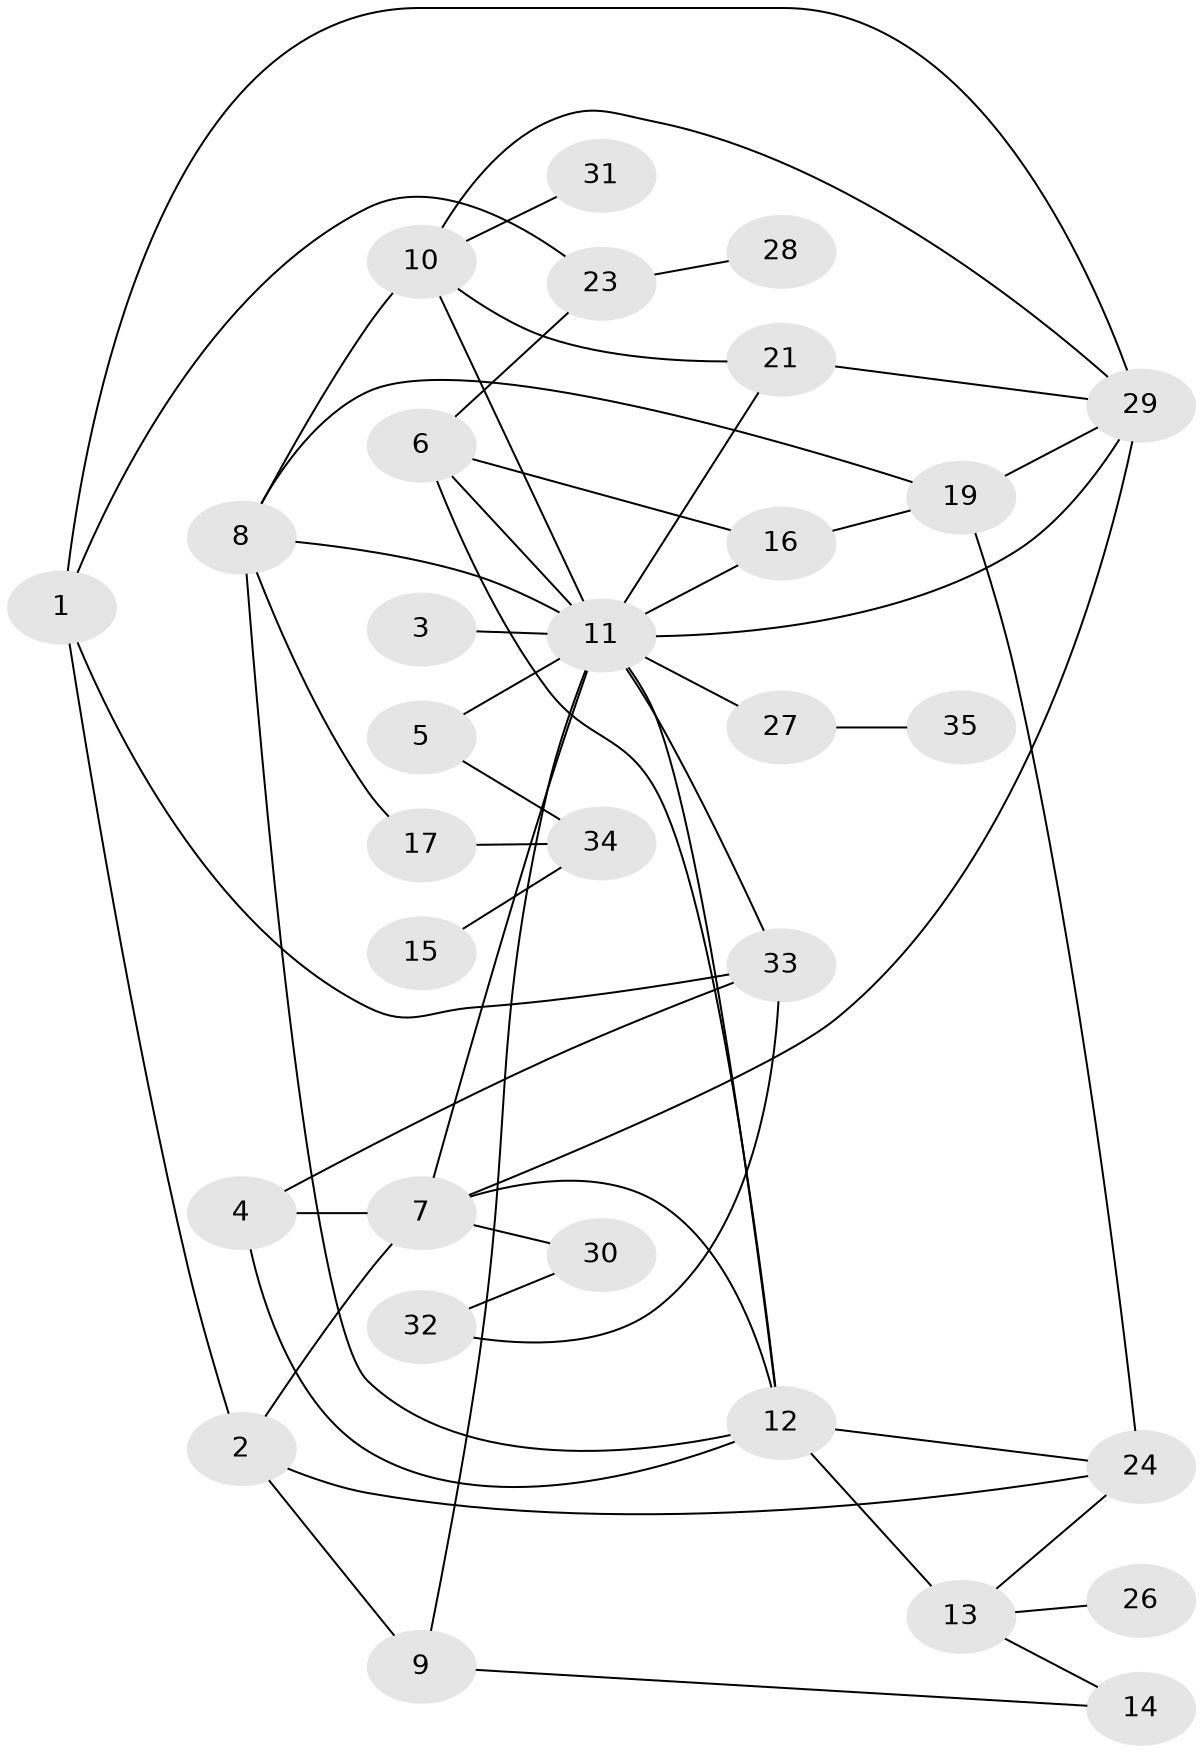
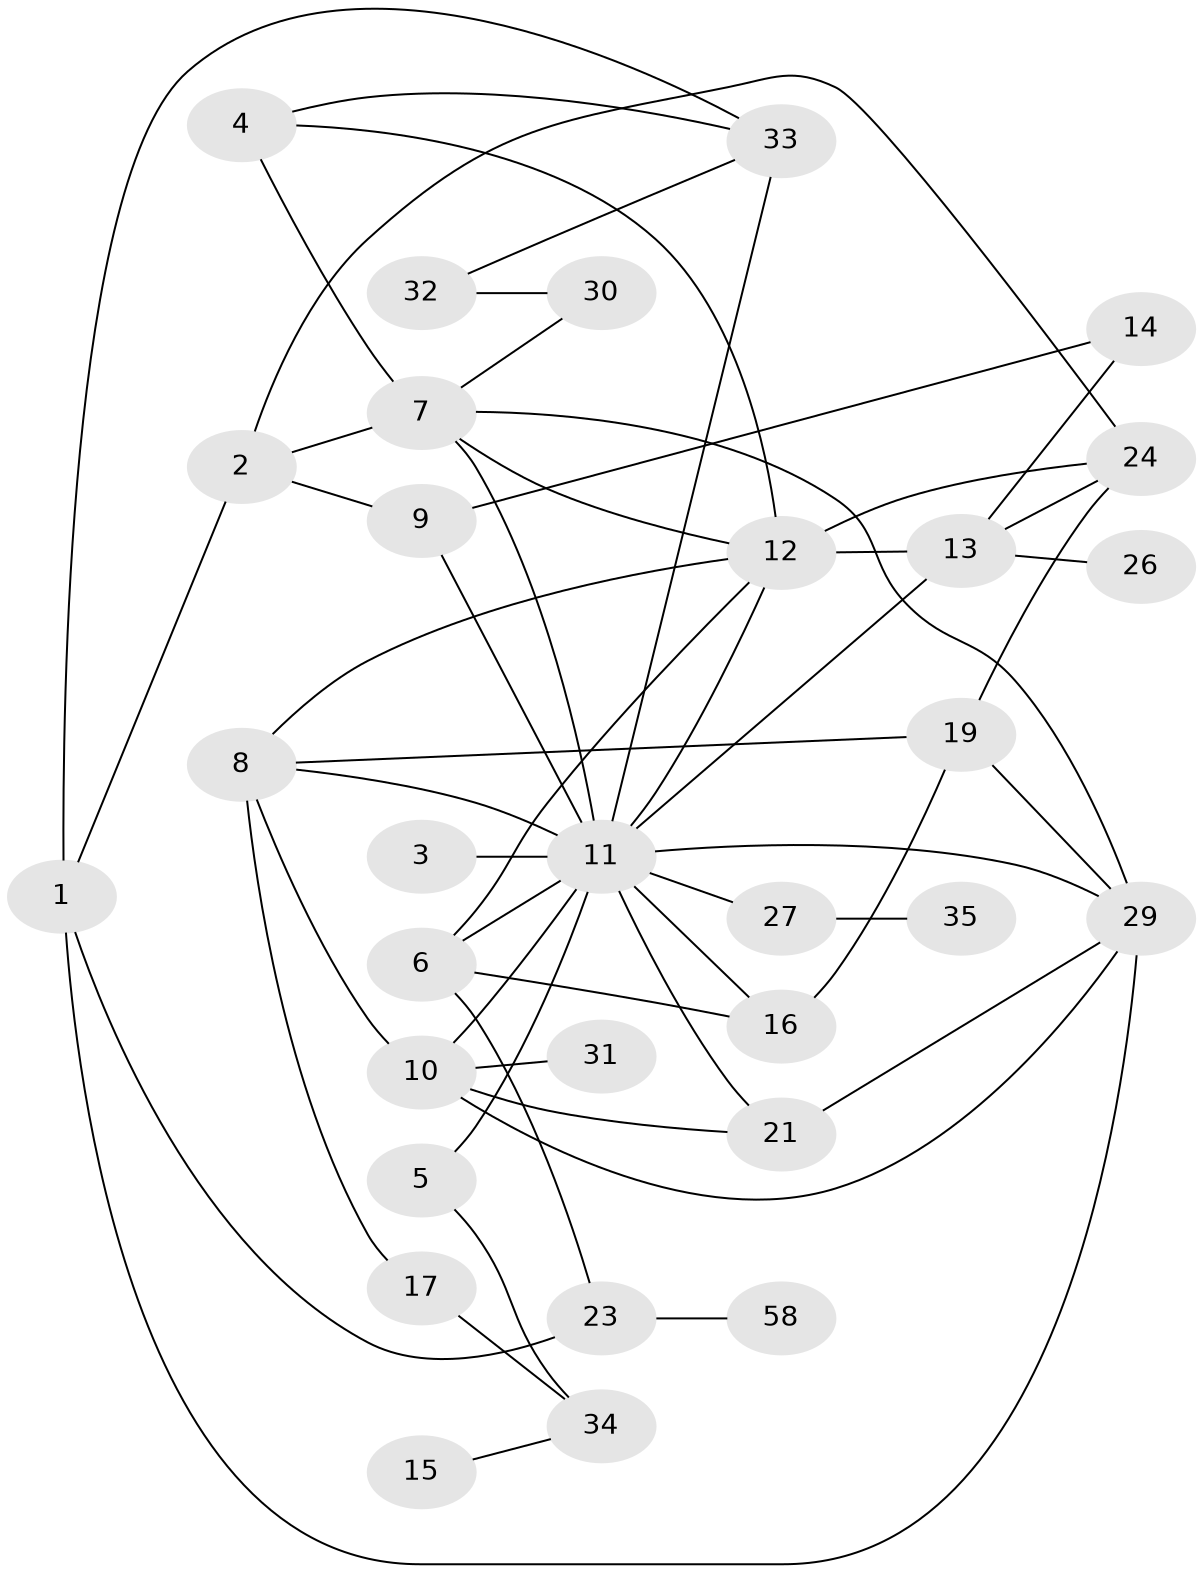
(781, 252) -> (781, 1318)
none -> (781, 704)
